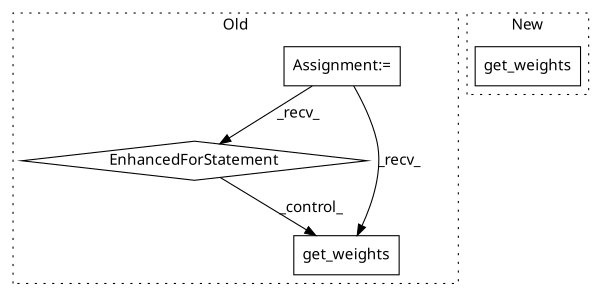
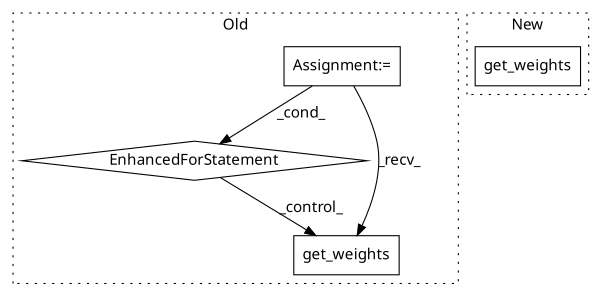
(299, 113) -> (301, 113)
